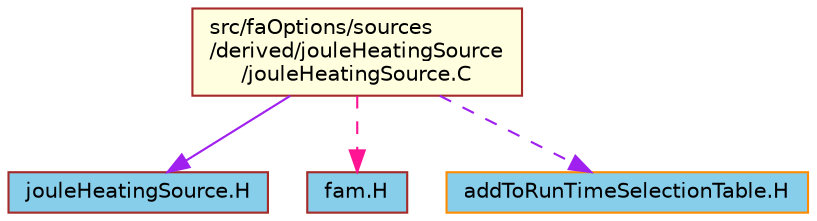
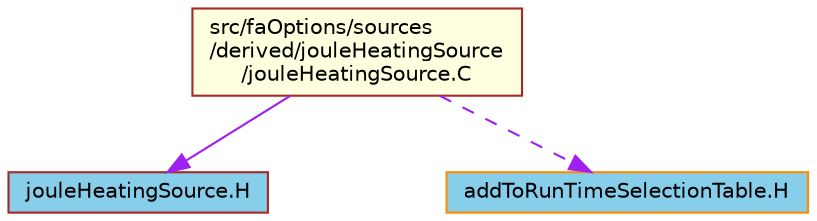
(357, 192) -> none
